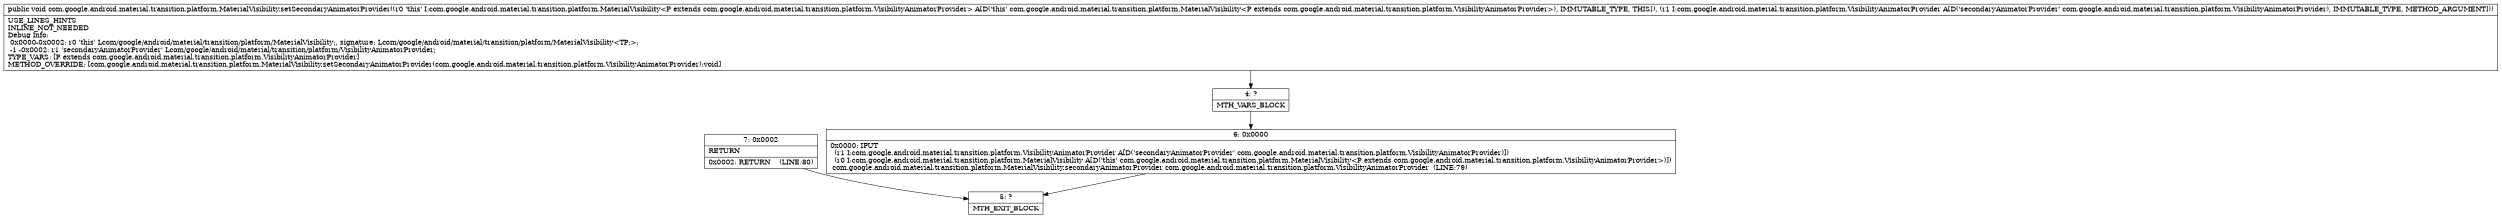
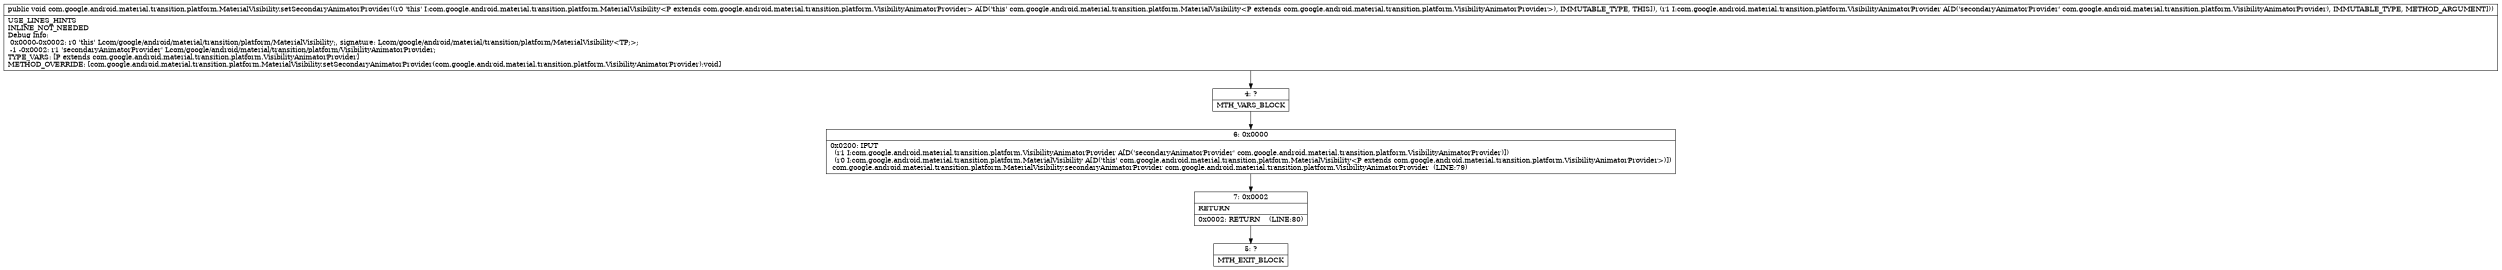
(856, 146) -> (856, 146)
(1097, 184) -> (1251, 180)
